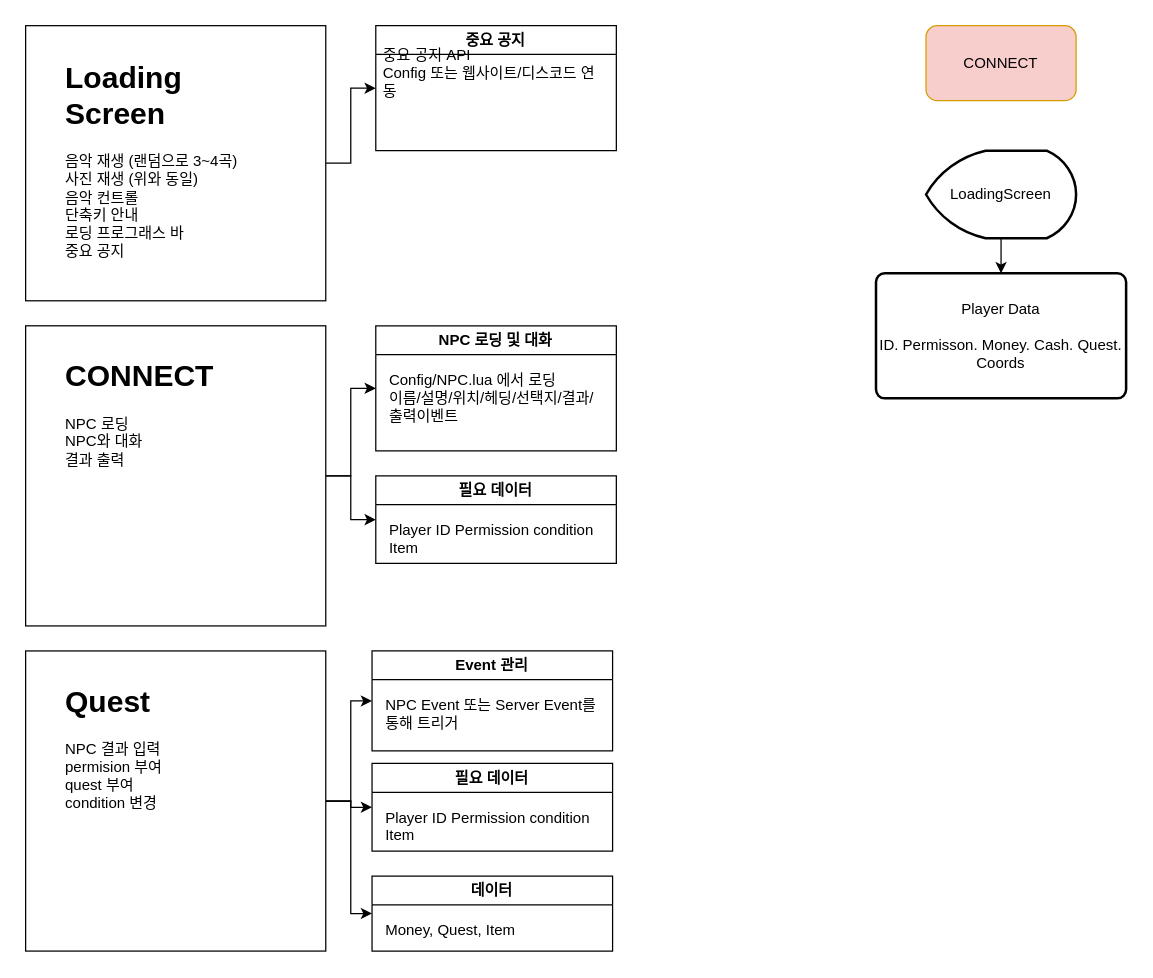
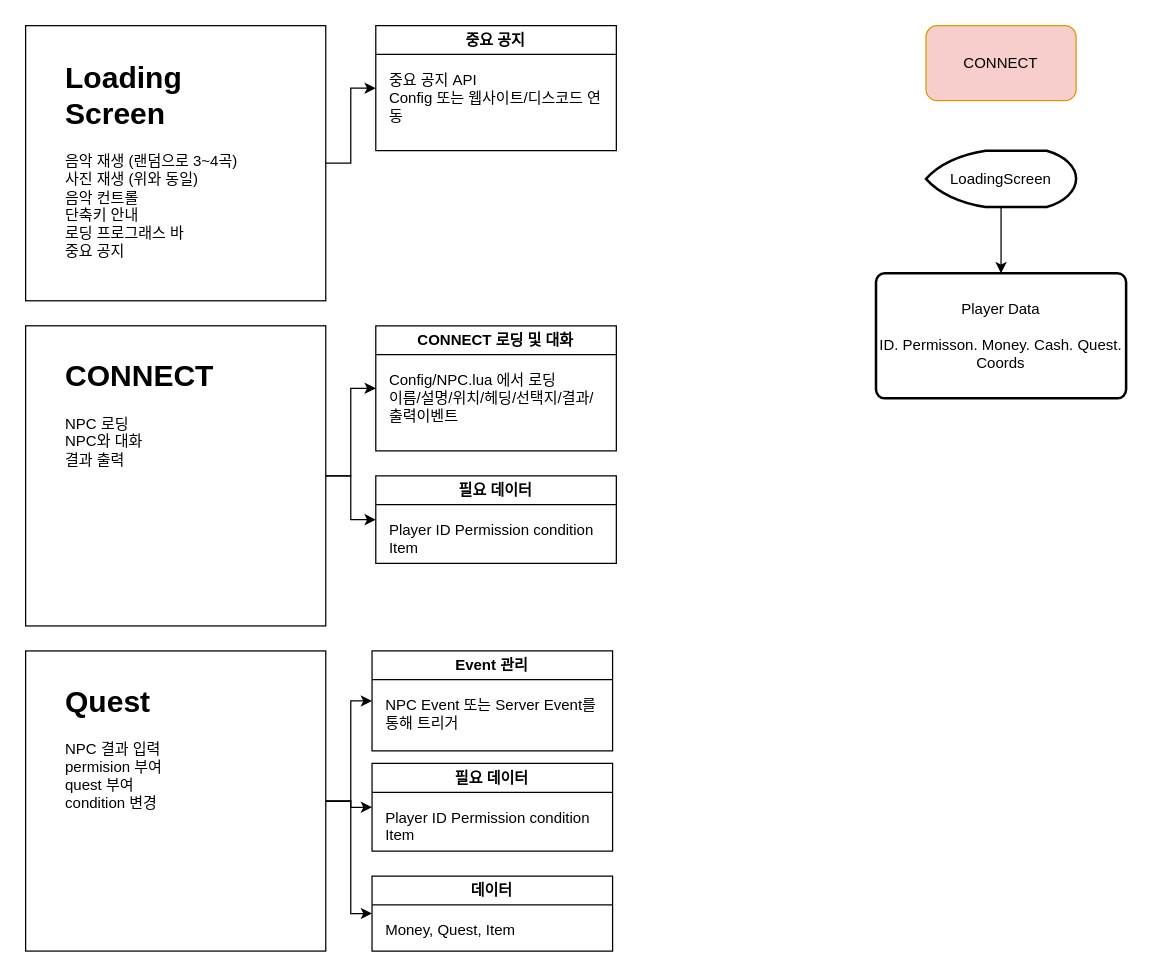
(490, 76) -> (496, 101)
(1001, 194) -> (1001, 179)
(496, 341) -> (496, 341)
